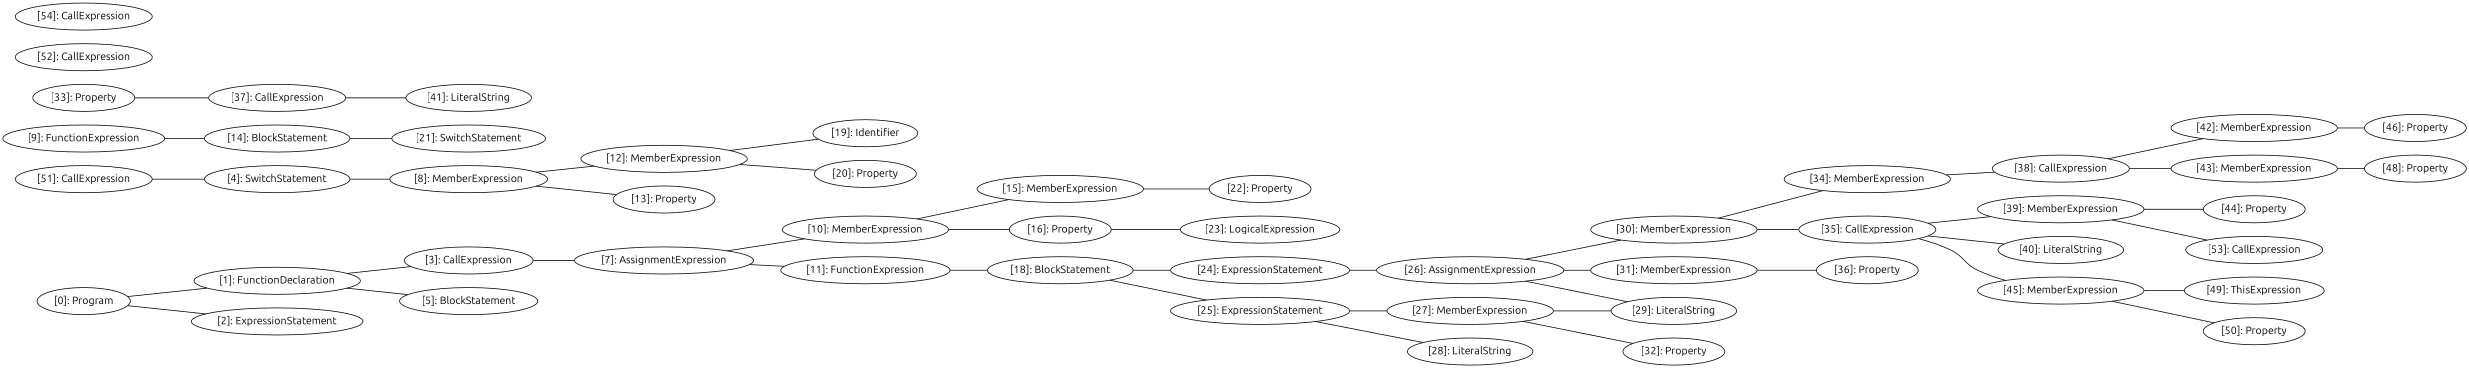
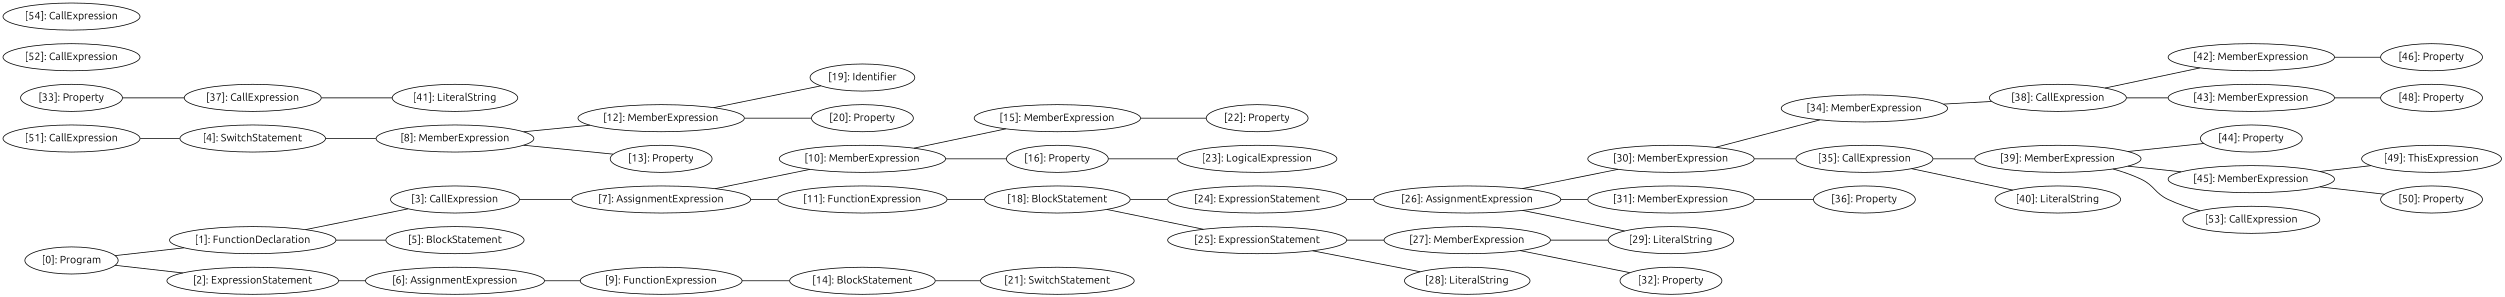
(1963, 259) -> (2154, 169)
none -> (455, 281)
